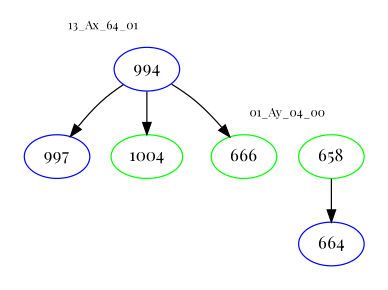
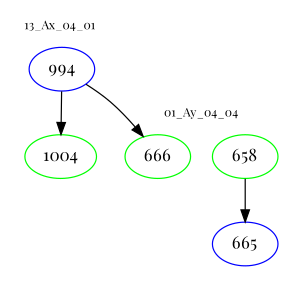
(103, 26) -> (60, 26)
(288, 113) -> (202, 113)
(57, 157) -> none
(331, 244) -> (245, 244)
